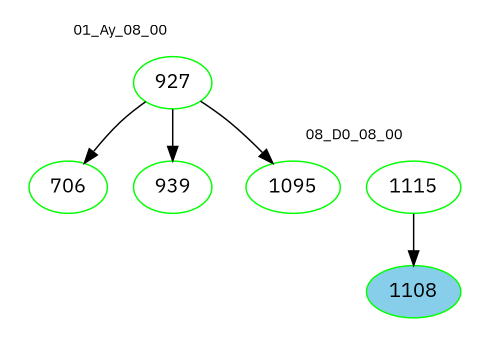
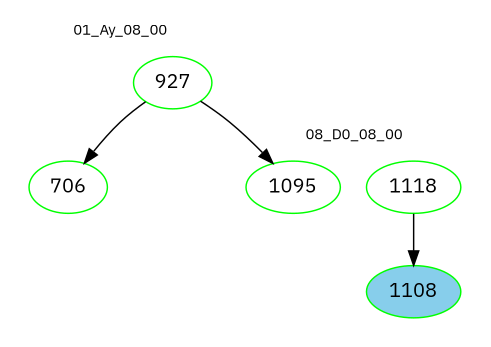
(173, 187) -> none
(414, 187) -> (414, 187)
